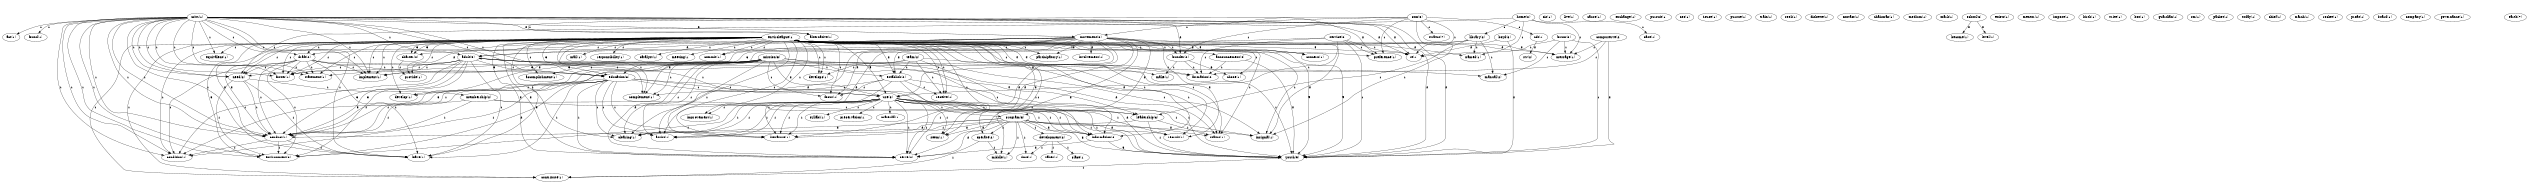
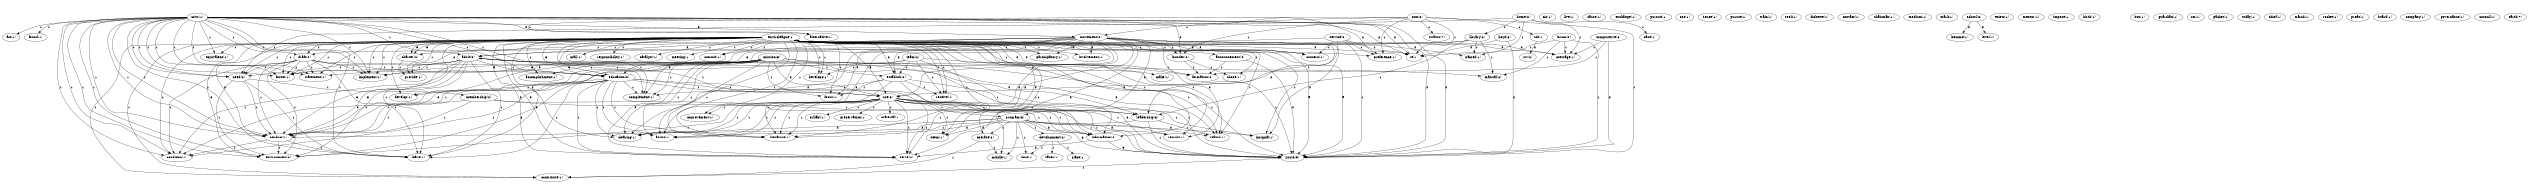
(2115, 17) -> none
none -> (2487, 17)
(1279, 41) -> (1327, 47)
none -> (515, 42)
none -> (935, 42)
(516, 45) -> (1334, 52)
(1172, 67) -> none
(1212, 67) -> (1212, 67)
(1013, 77) -> (1043, 76)
(1389, 78) -> (1628, 149)
none -> (629, 87)
(963, 139) -> none
